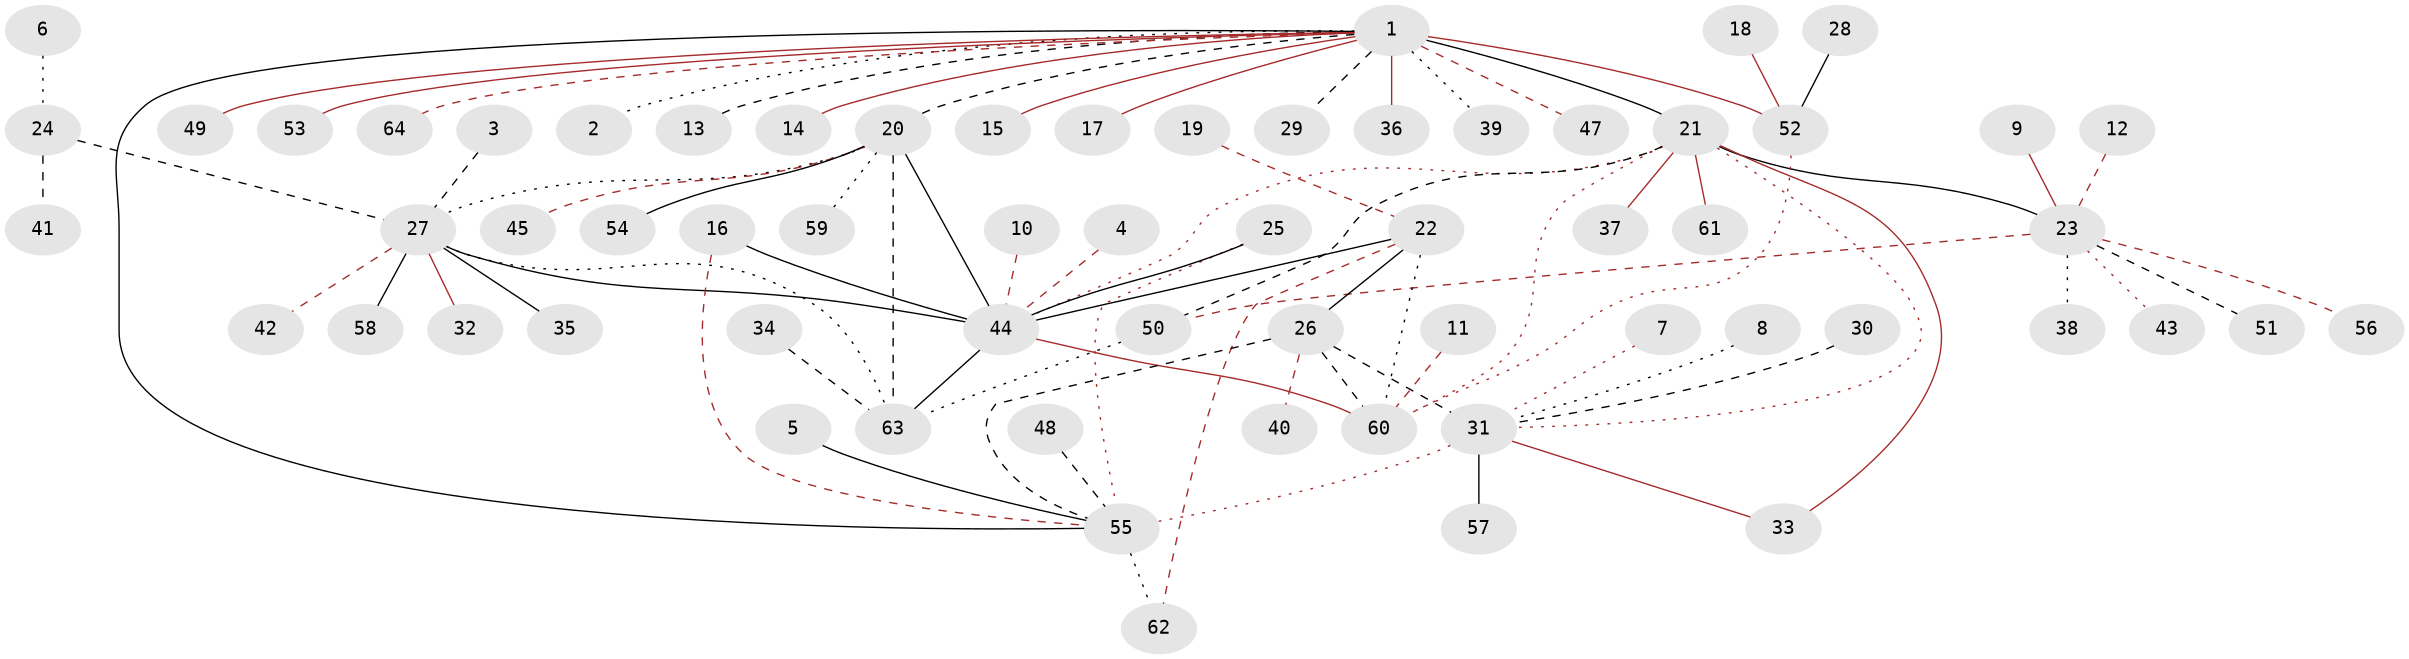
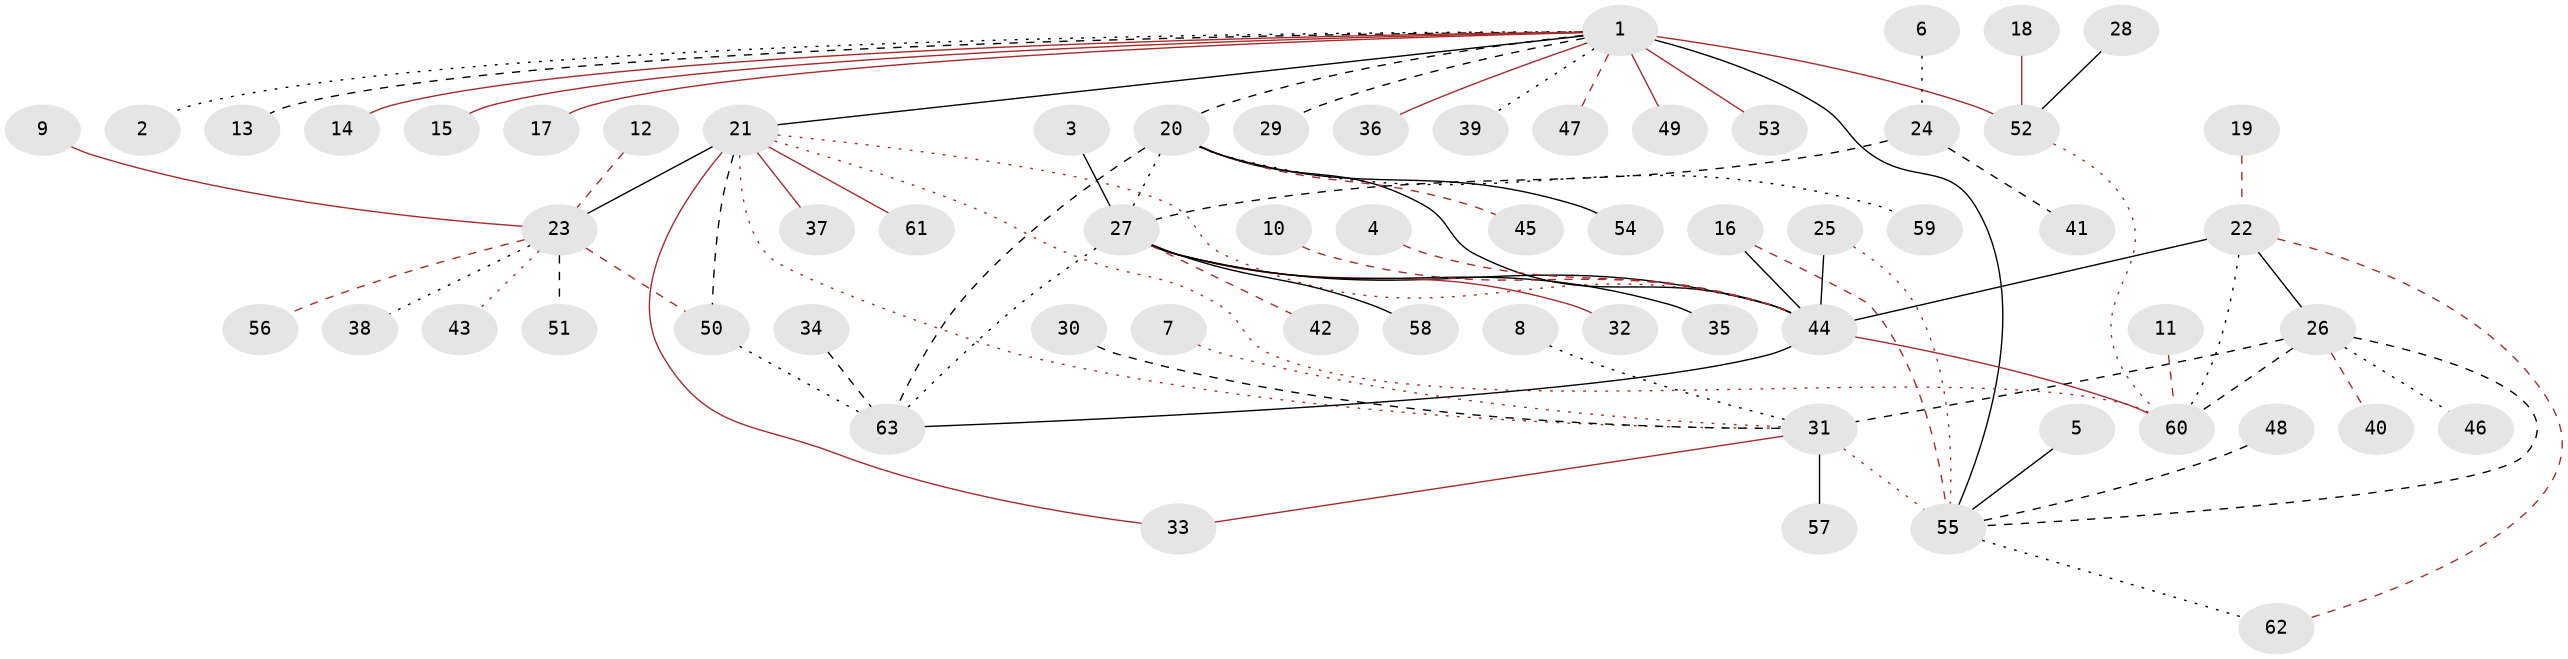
(395, 130) -> none
(456, 180) -> (1092, 171)
none -> (2476, 429)
